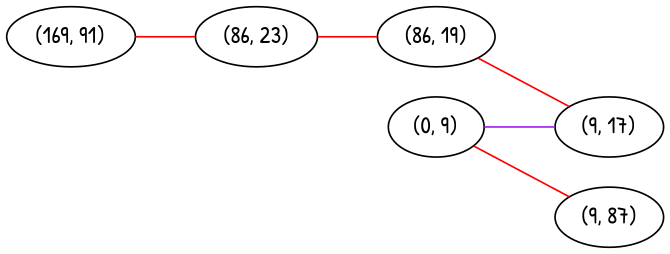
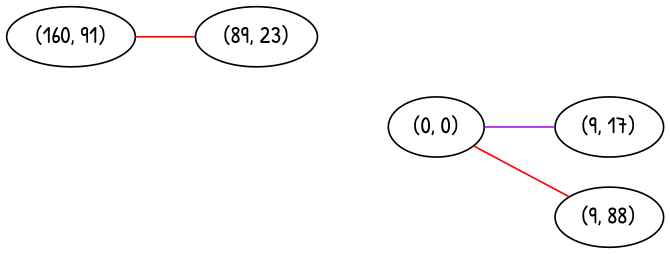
(71, 37) -> (71, 37)
(256, 37) -> (256, 37)
(436, 37) -> none
(436, 127) -> (436, 127)
(609, 217) -> (609, 217)
